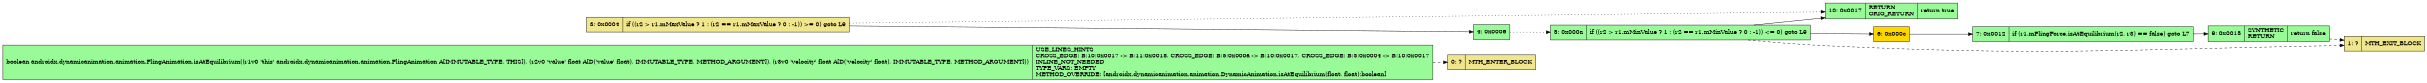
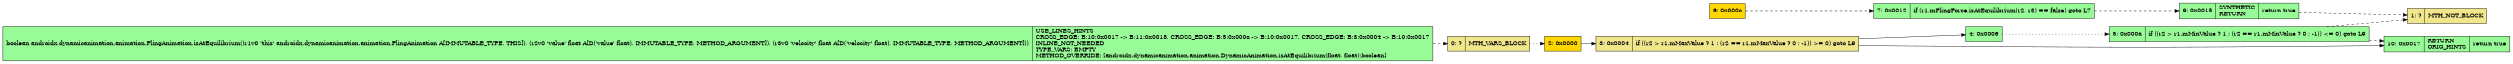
(1891, 14) -> (2447, 47)
(1335, 17) -> (2119, 47)
(1787, 22) -> (2374, 41)
(1840, 34) -> none
(1939, 34) -> (1807, 11)
(2199, 34) -> (2135, 11)
(2308, 34) -> (2279, 11)
(2393, 43) -> (2456, 16)
none -> (1563, 44)
(1500, 62) -> (1497, 43)
